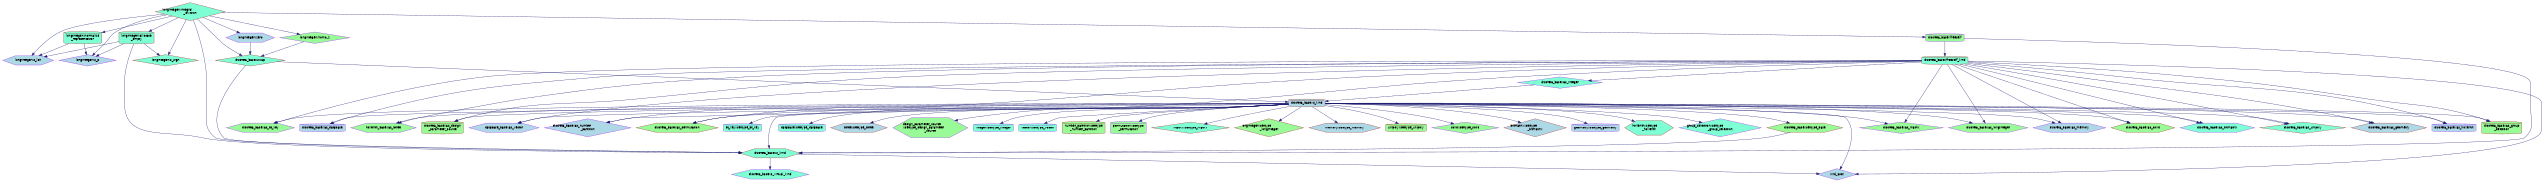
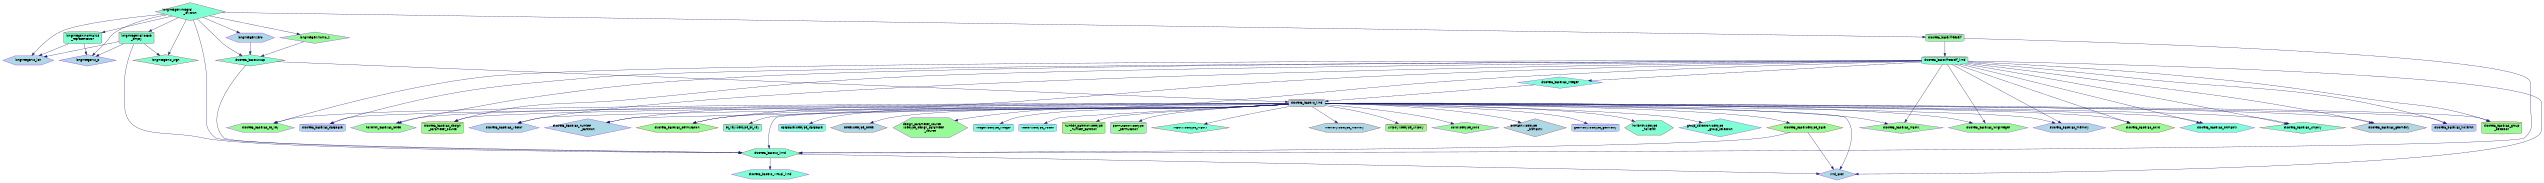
(504, 128) -> (504, 128)
(743, 128) -> (743, 128)
(1269, 128) -> none
none -> (1819, 148)
